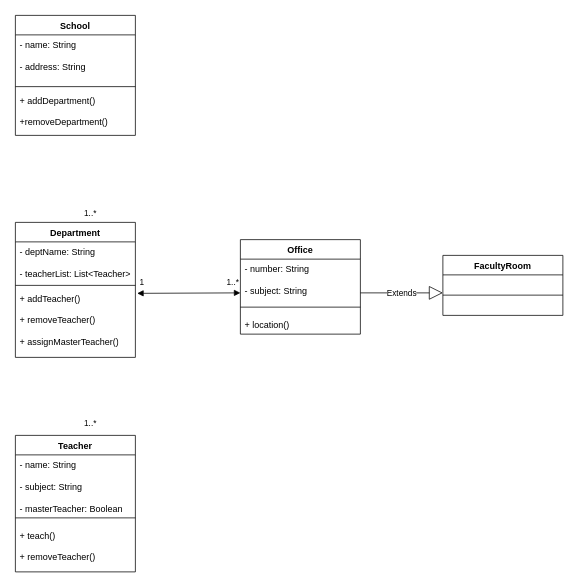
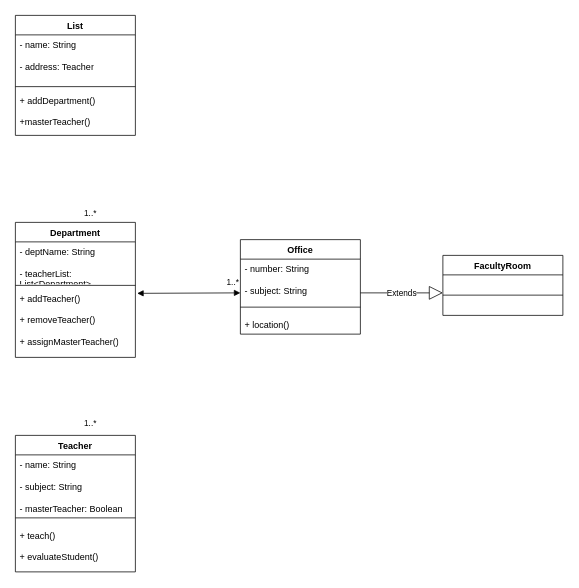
(75, 26) -> (75, 26)
(58, 51) -> (62, 51)
(68, 106) -> (62, 106)
(76, 263) -> (76, 263)
(153, 287) -> none
(62, 541) -> (65, 541)
